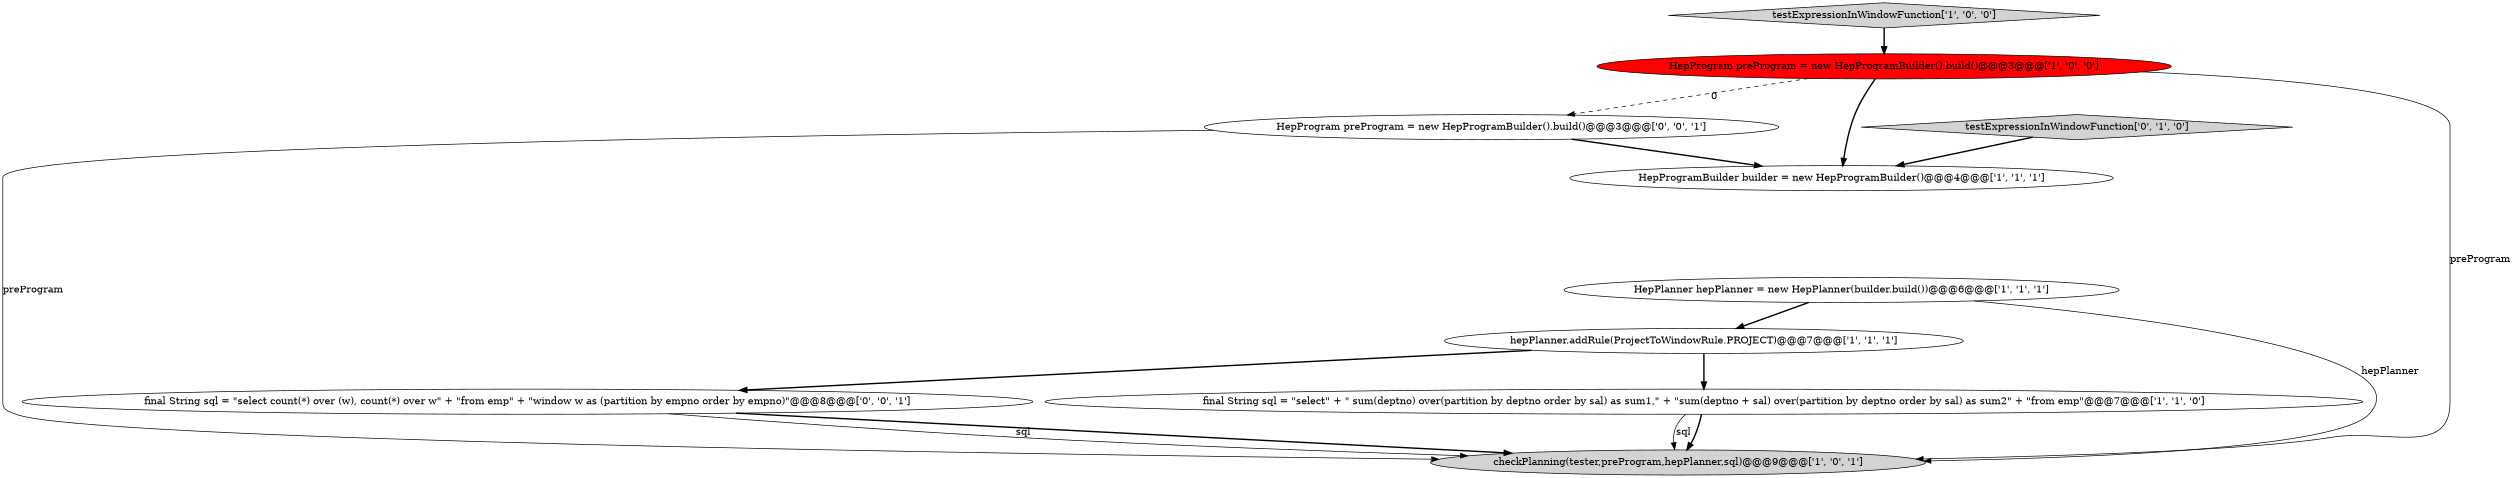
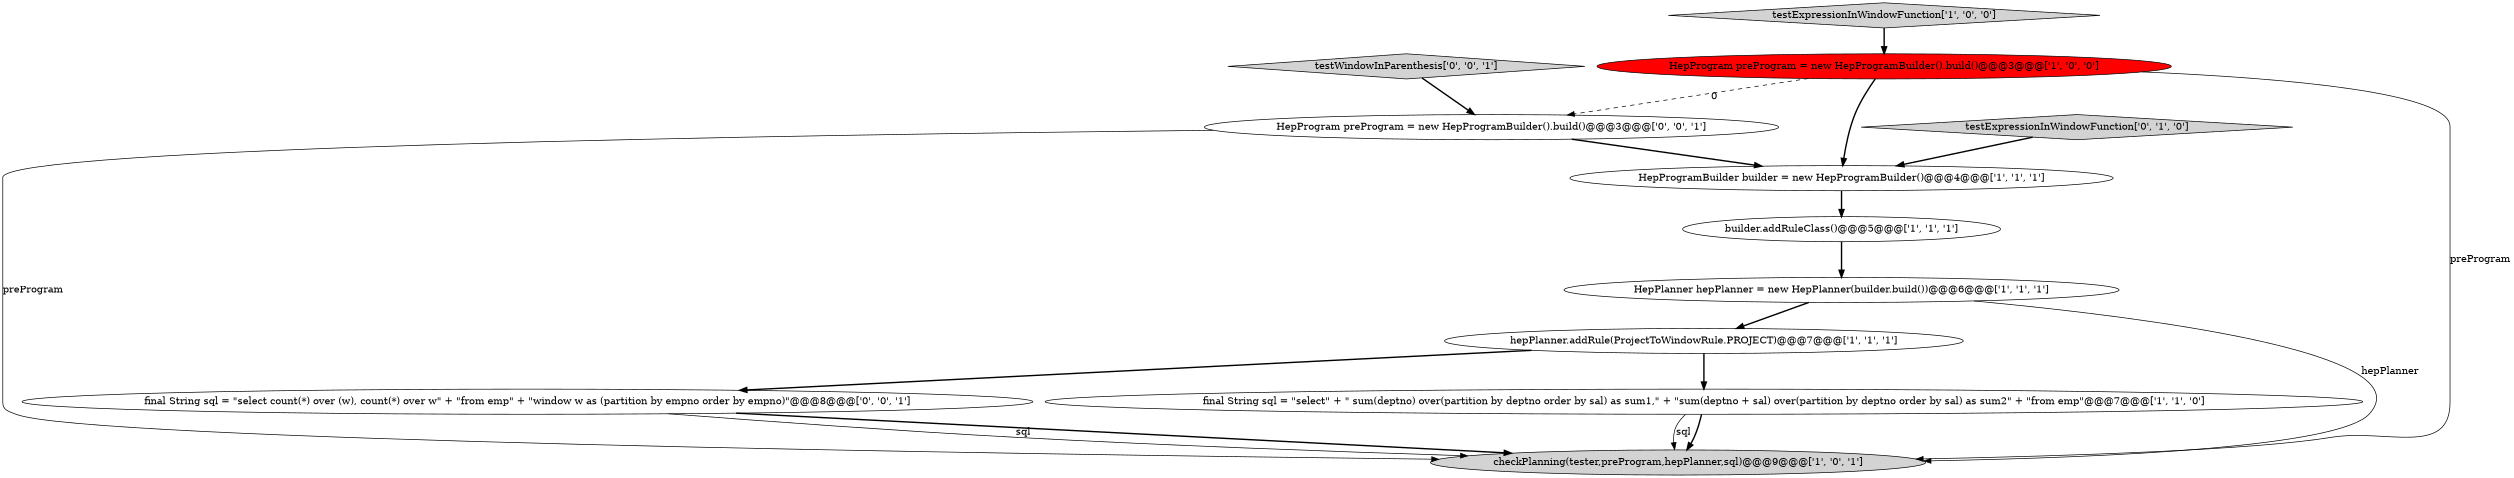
none -> (1406, 66)
none -> (1842, 229)
